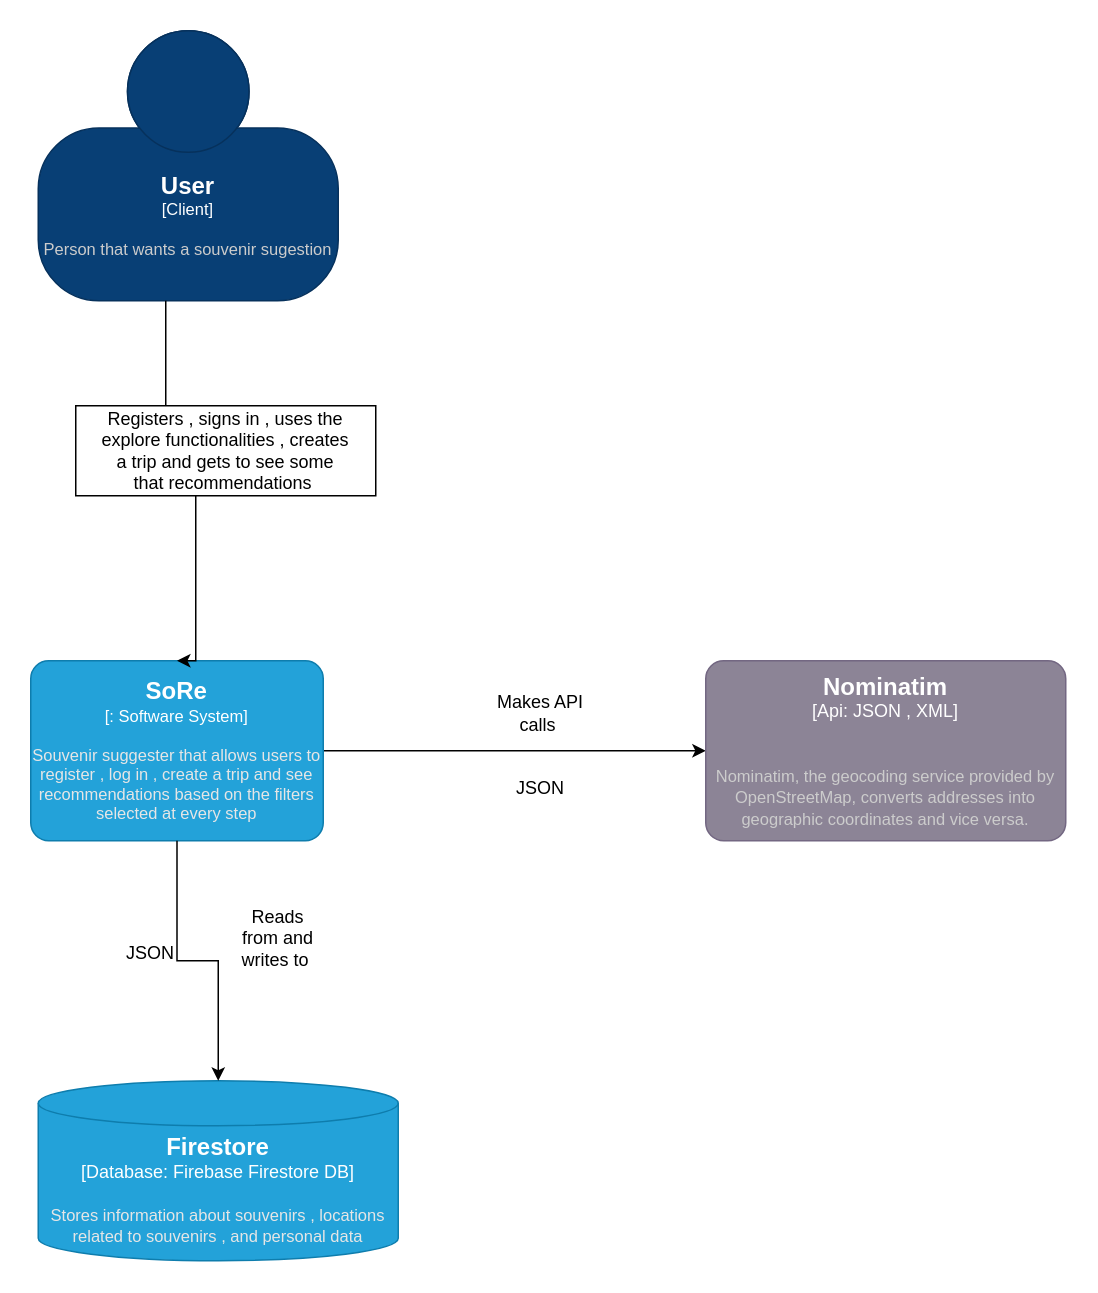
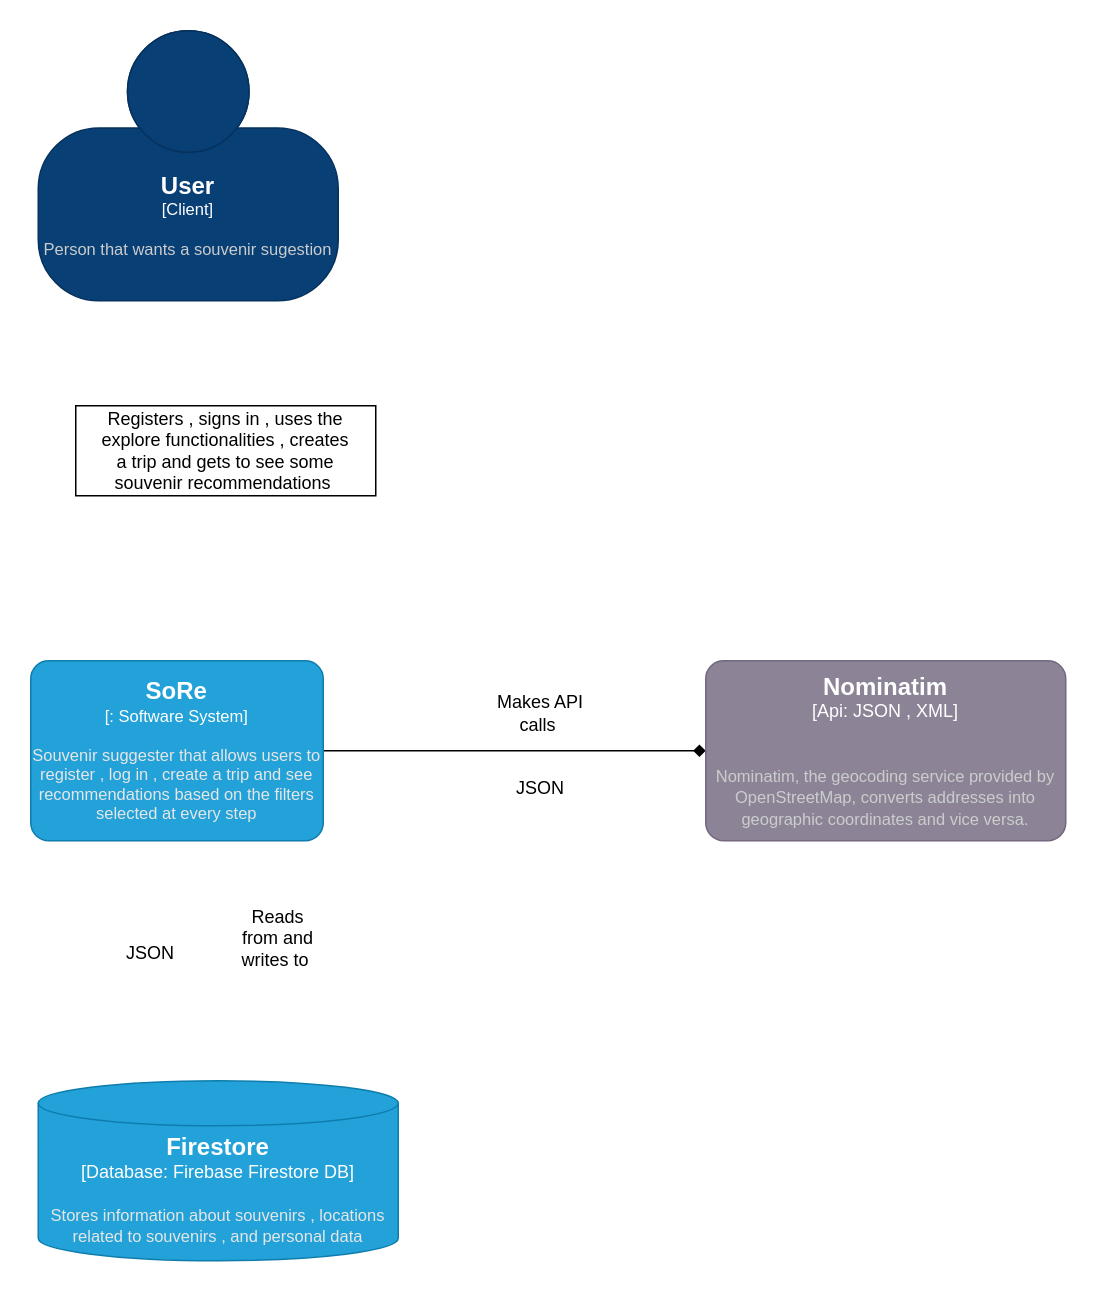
(226, 451) -> (226, 451)
(196, 583) -> none
(694, 751) -> (693, 751)
(192, 961) -> none
